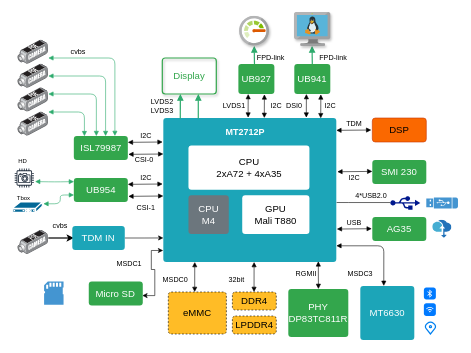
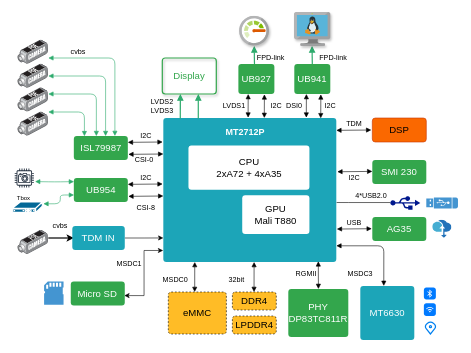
(24, 160) -> none
(146, 208) -> (146, 208)
(209, 215) -> none
(116, 293) -> (98, 293)
